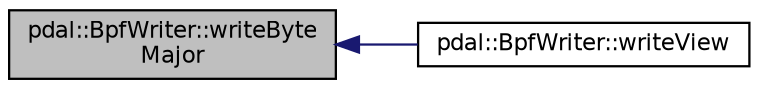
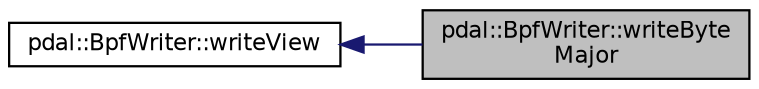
(389, 45) -> (393, 45)
